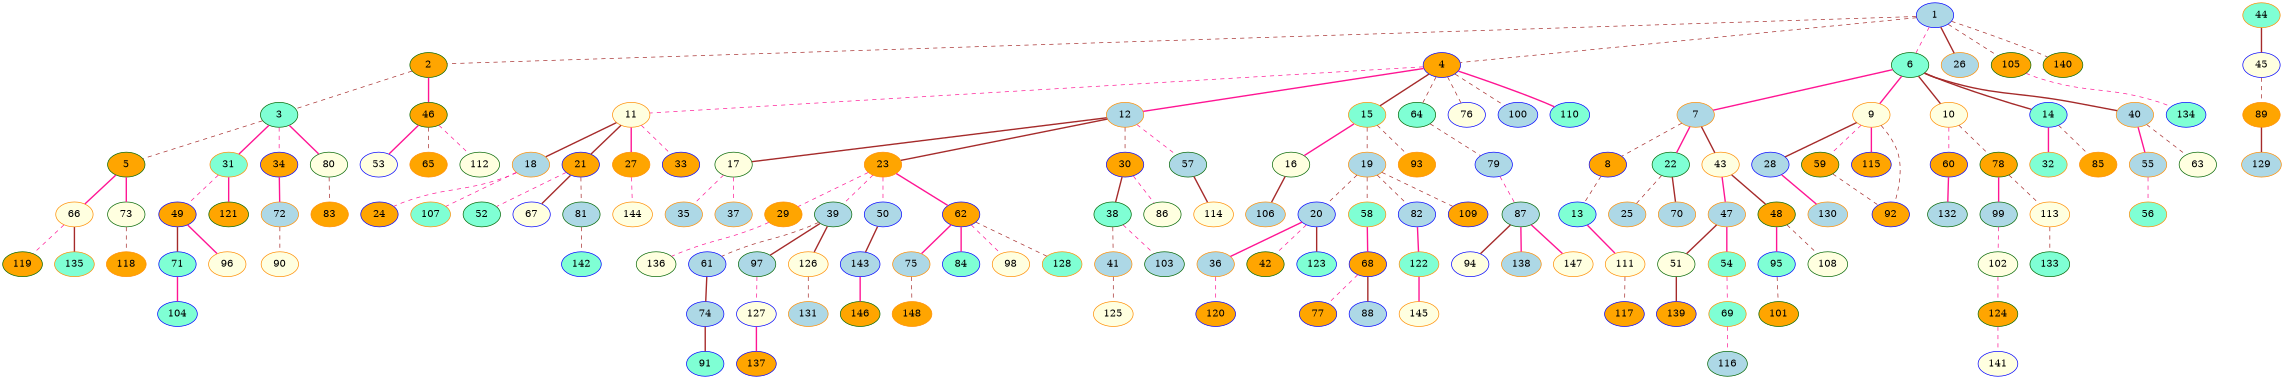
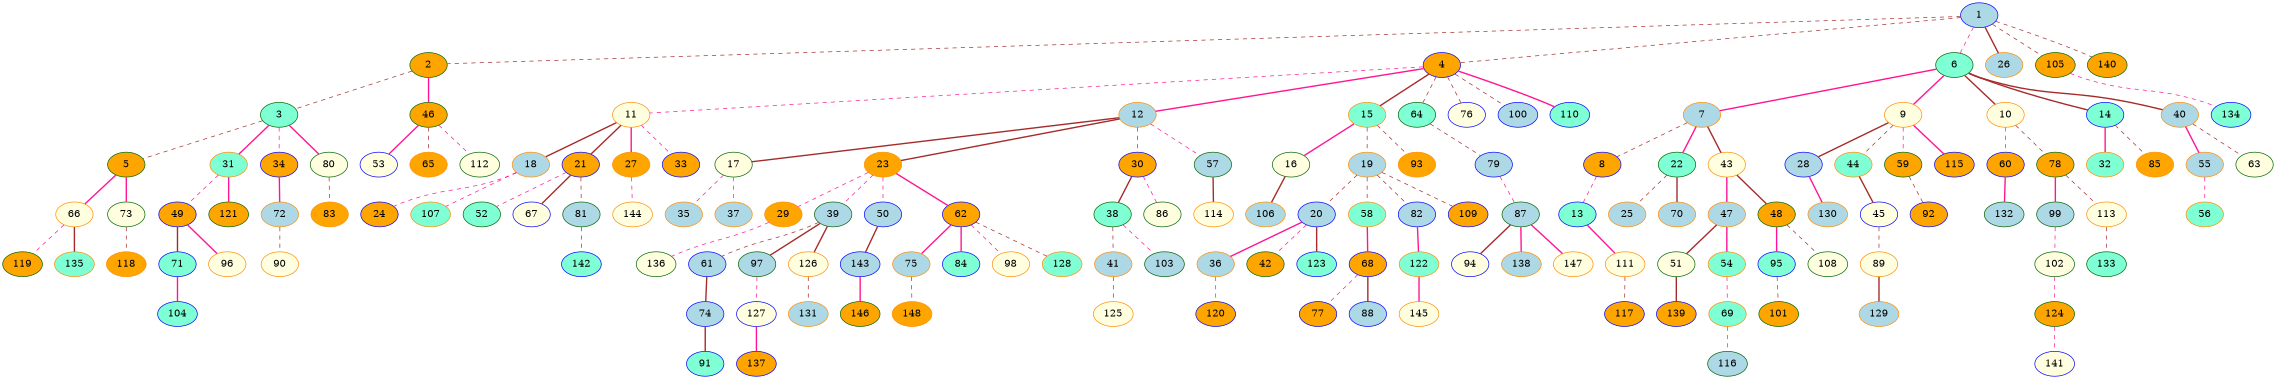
(2261, 115) -> (1879, 264)
(1900, 161) -> (1878, 140)
(1593, 190) -> (1590, 190)
